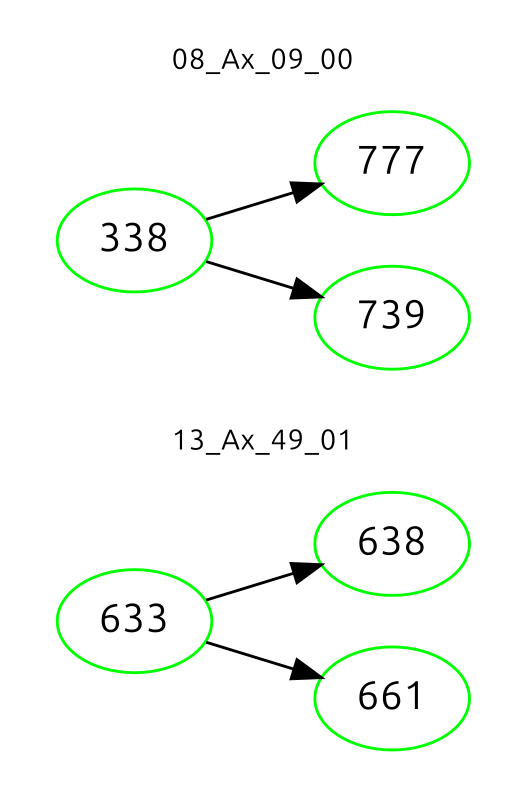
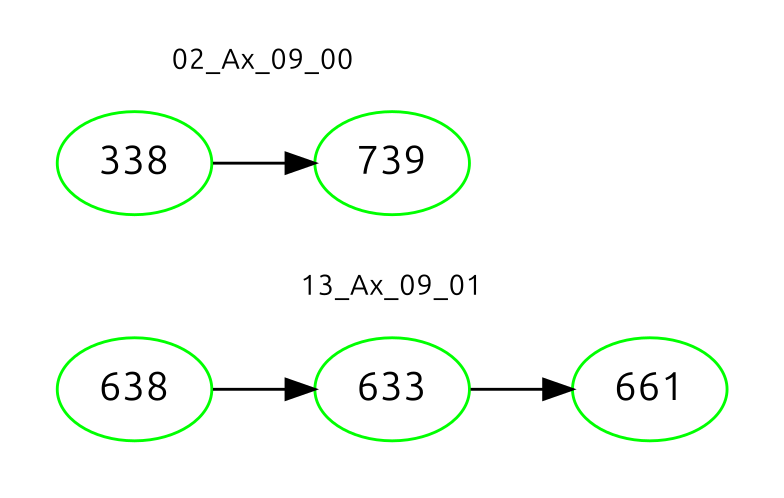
(263, 62) -> (263, 62)
(392, 163) -> none
(263, 442) -> (392, 288)
(250, 587) -> (249, 389)
